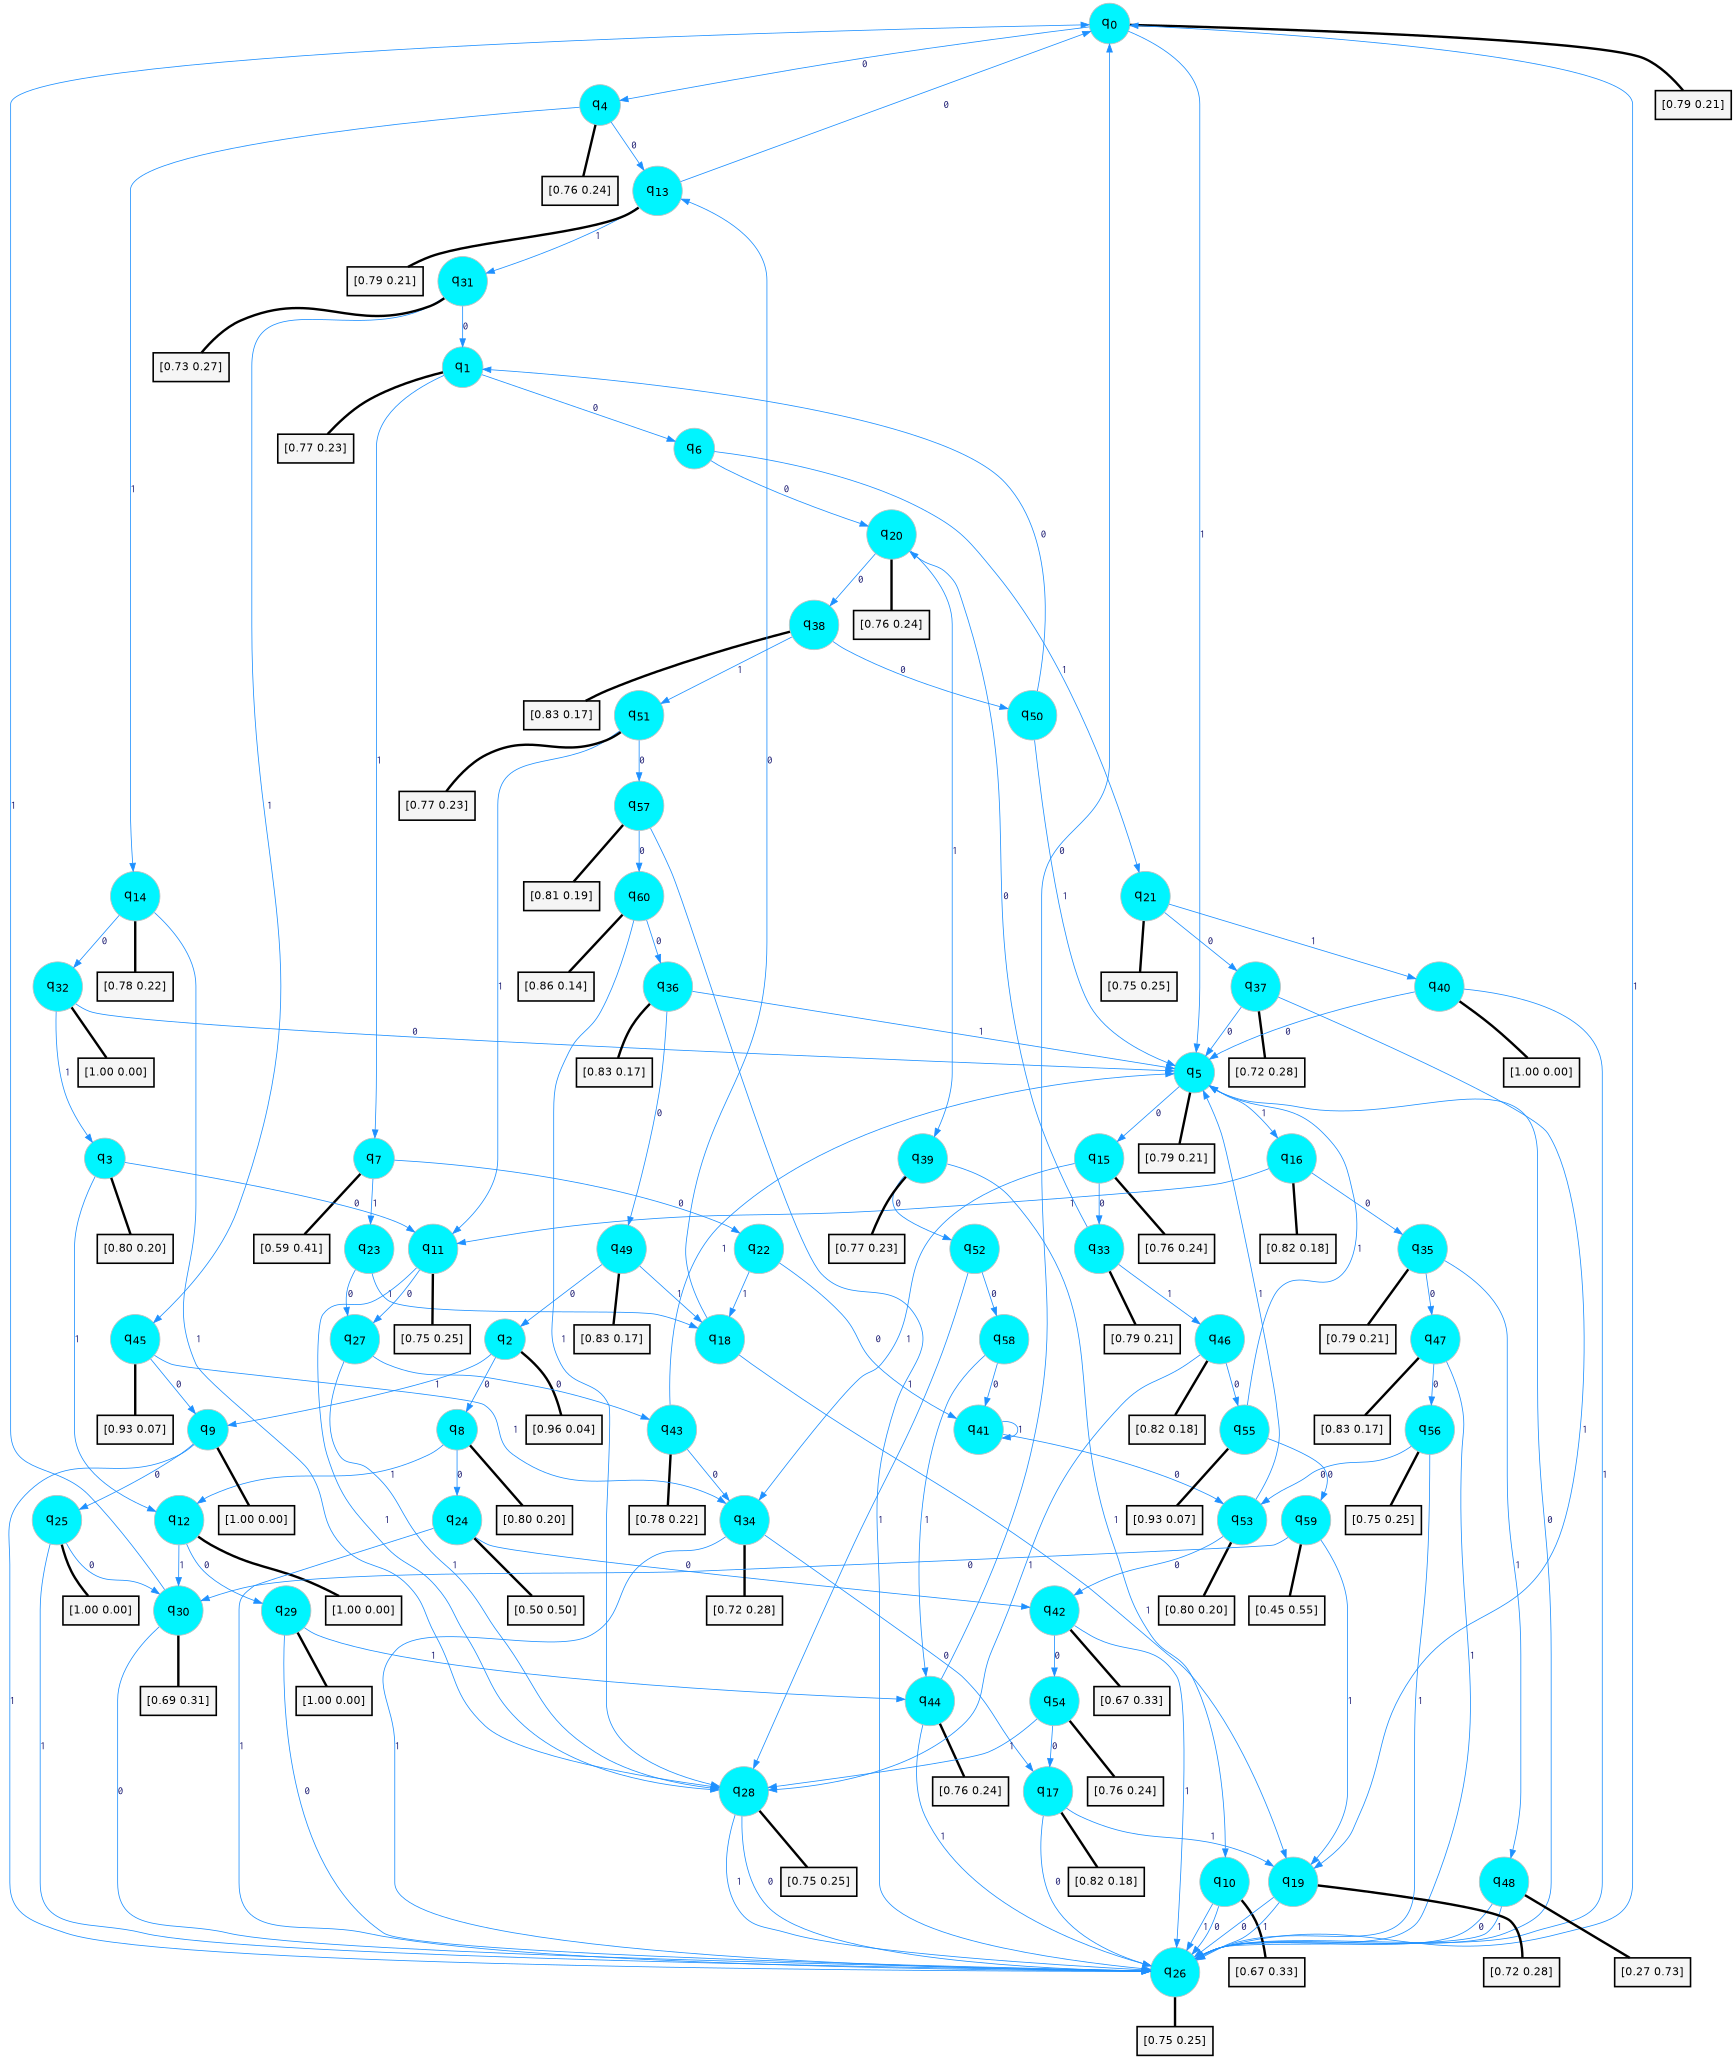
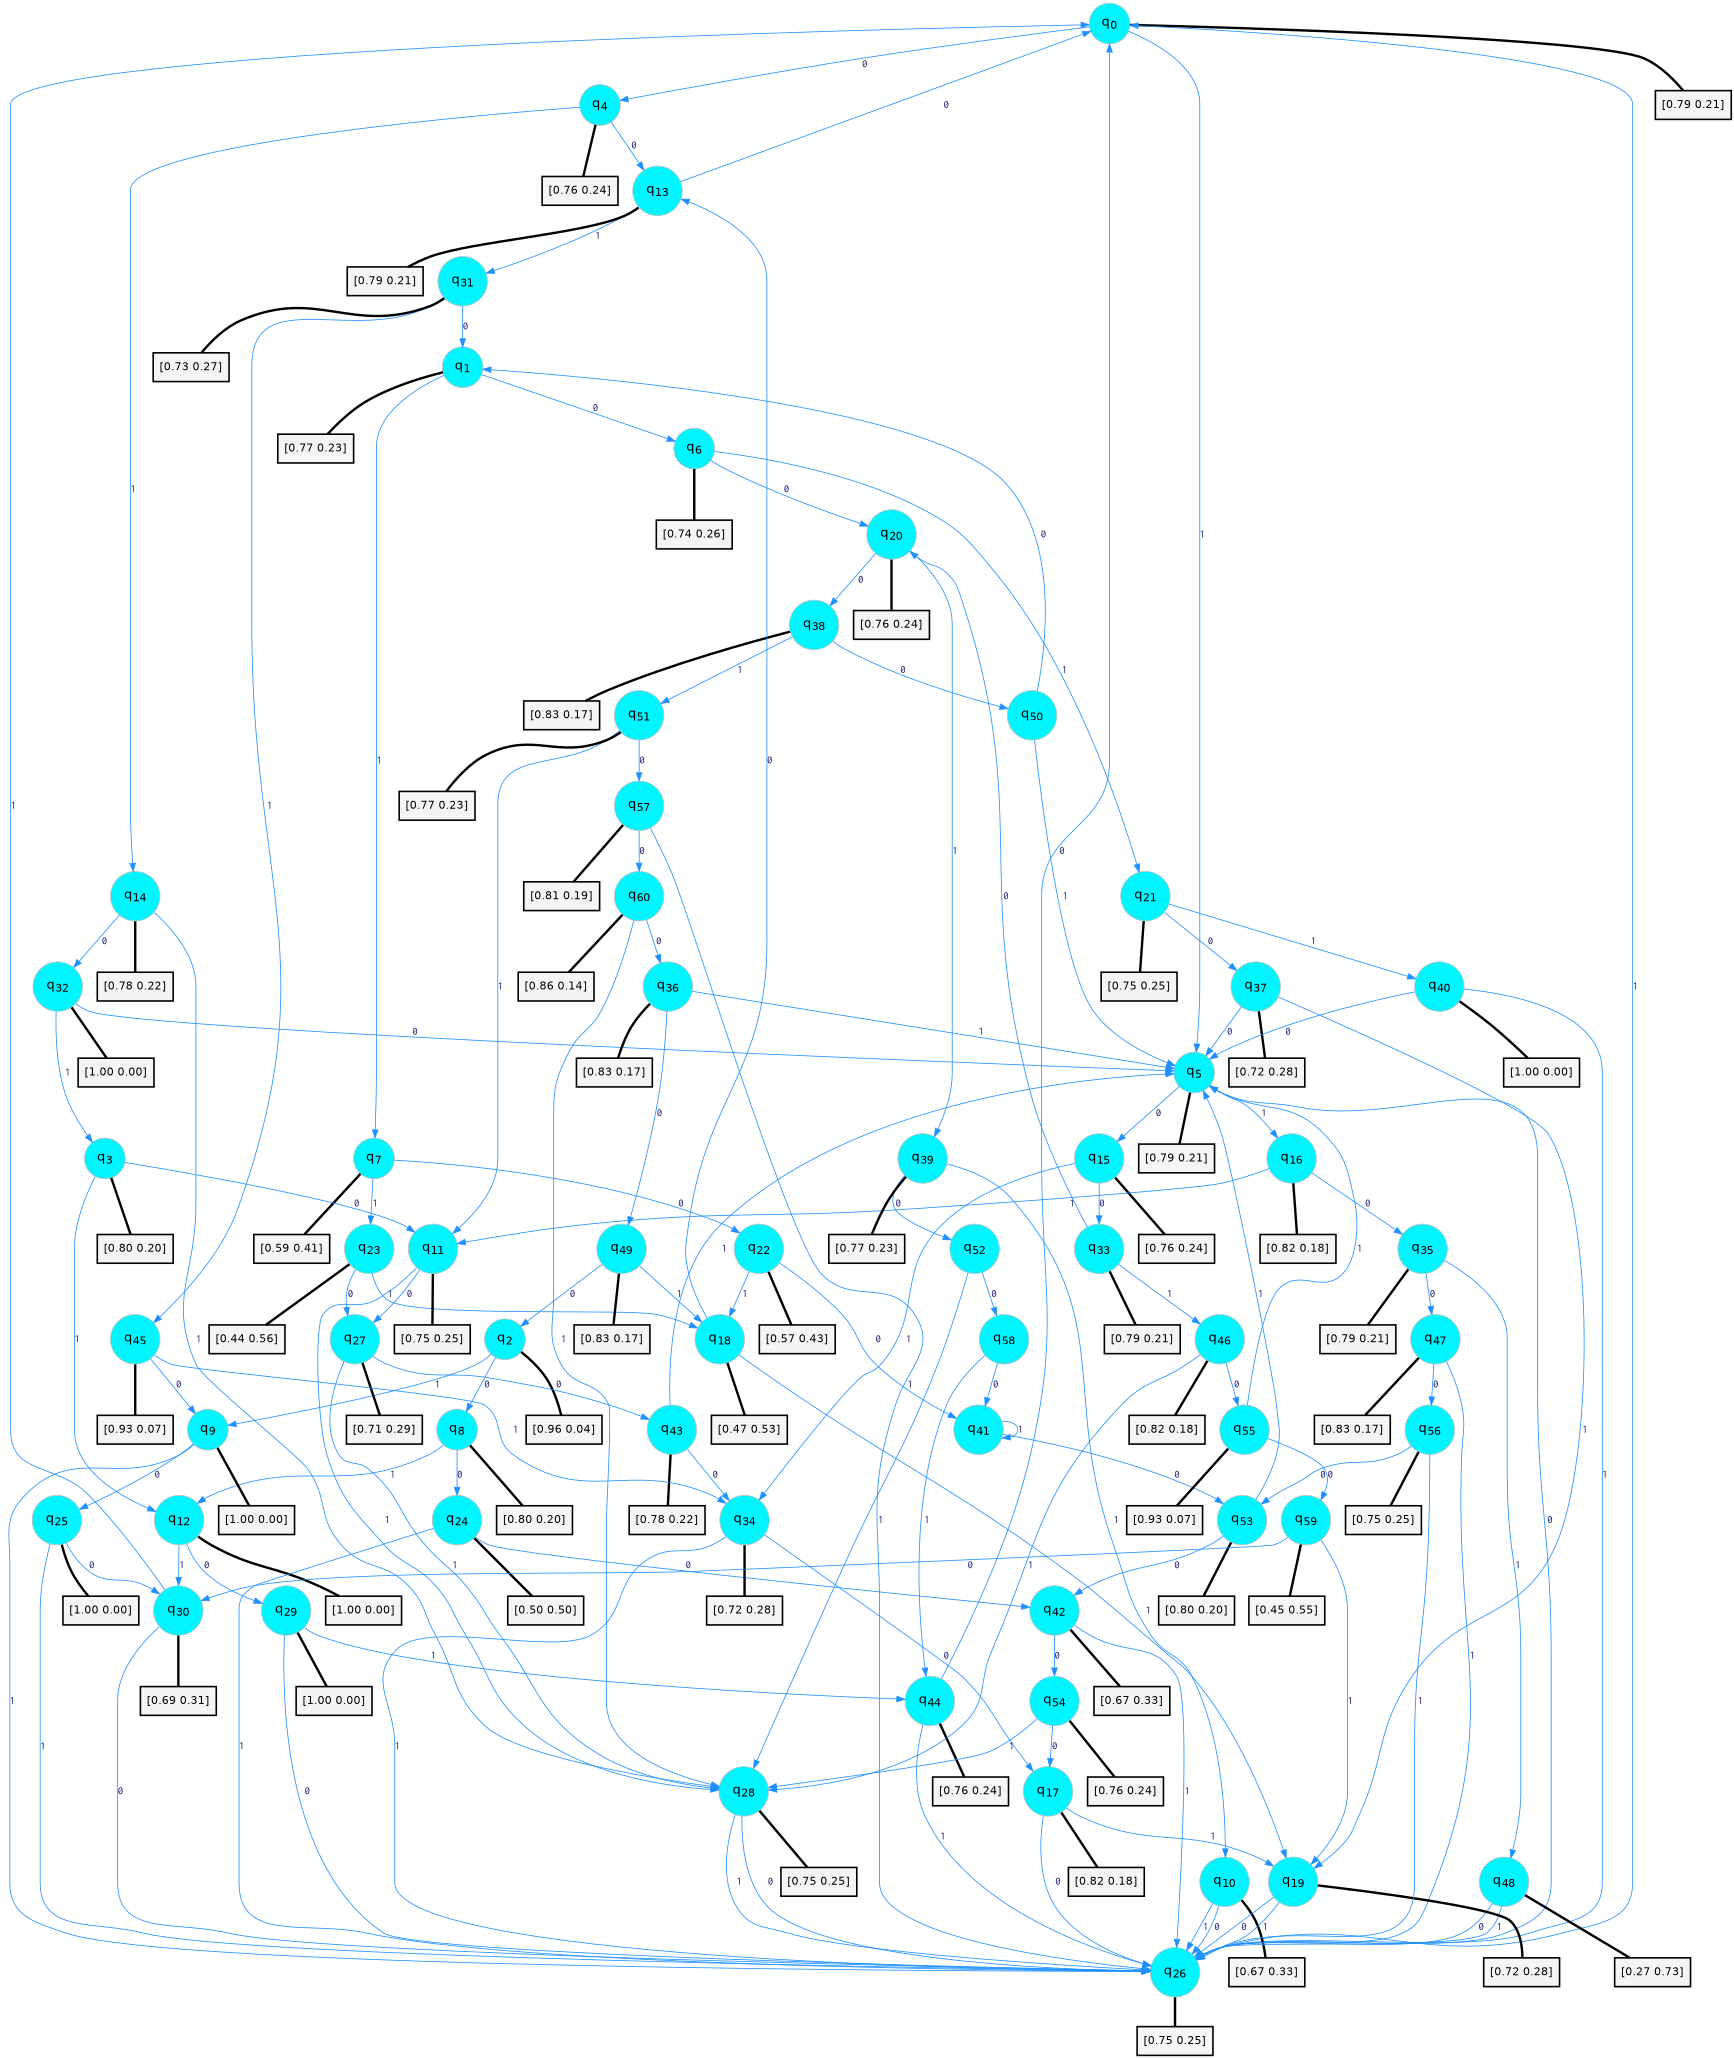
none -> (694, 535)
none -> (247, 1339)
none -> (797, 1339)
none -> (384, 1430)
none -> (749, 1430)
